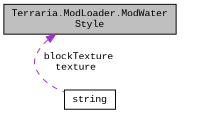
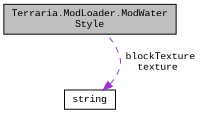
(37, 71) -> (120, 58)
